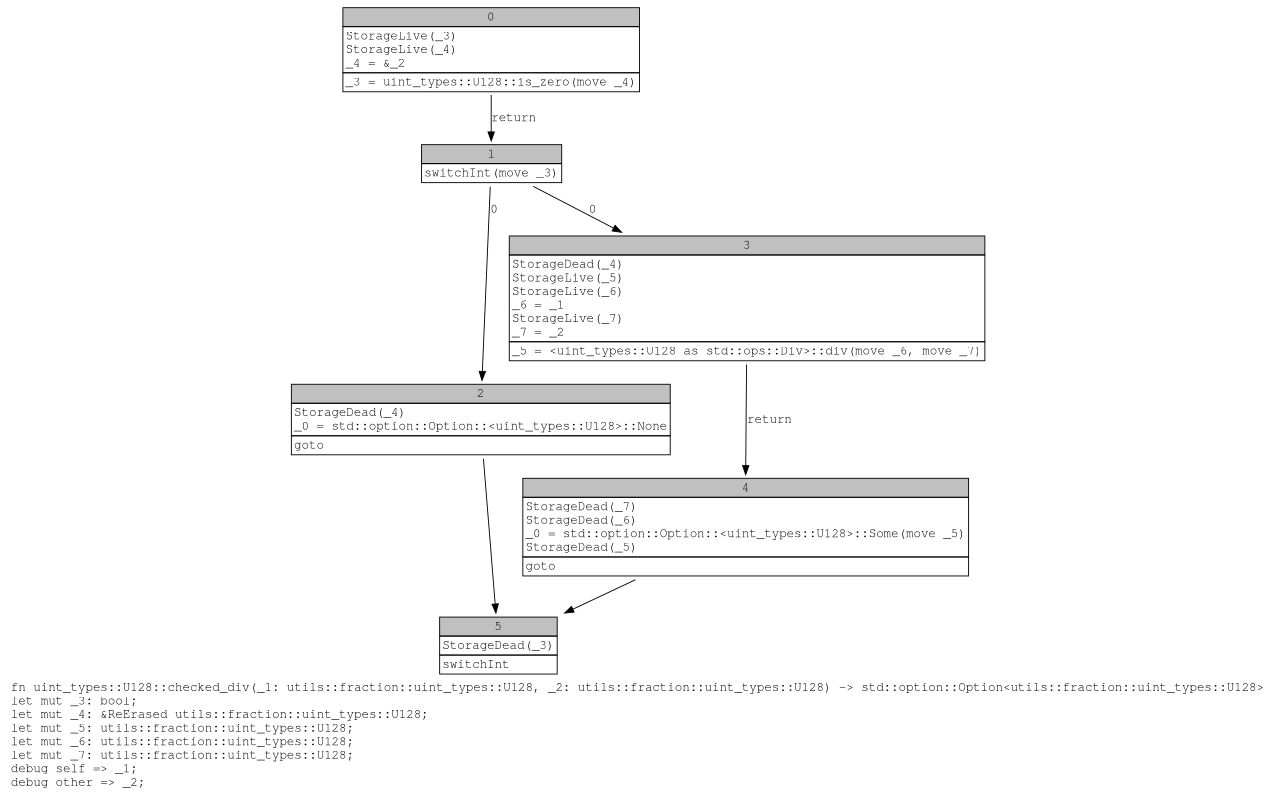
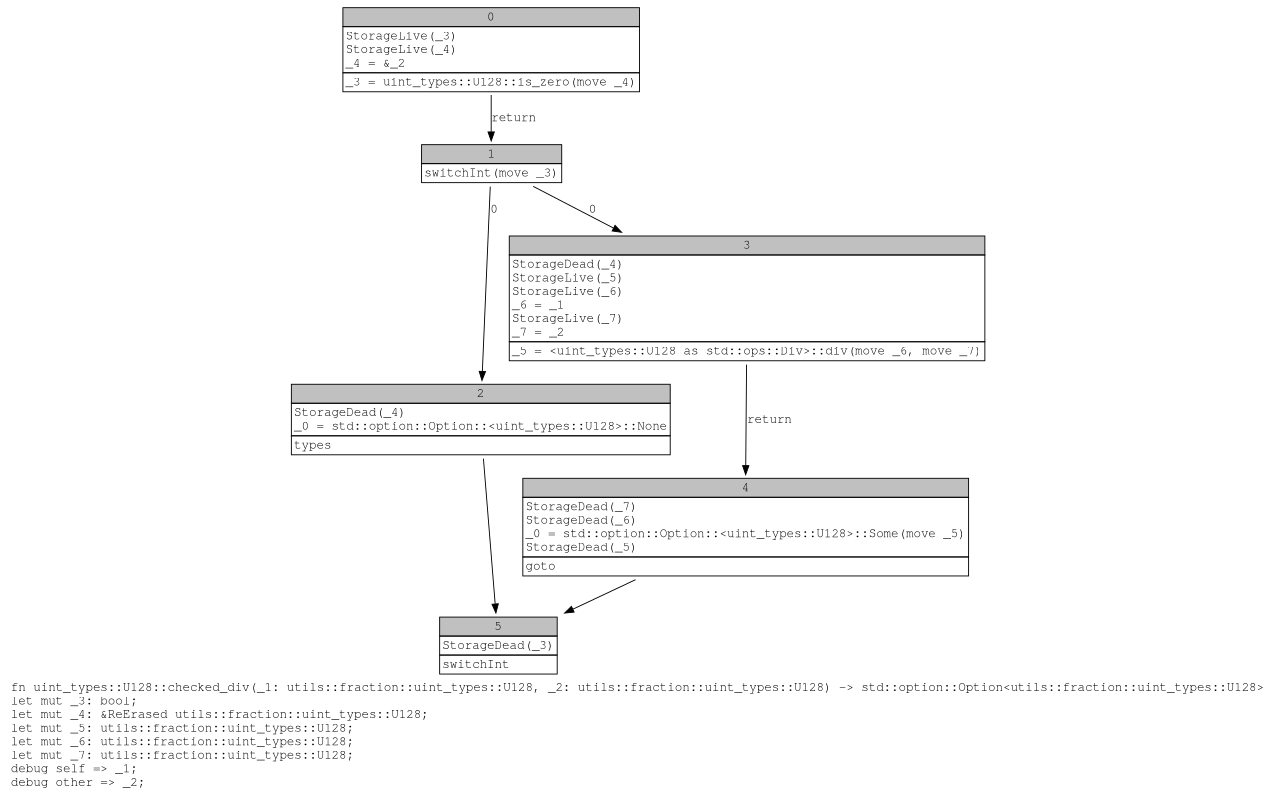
(309, 445) -> (313, 445)
